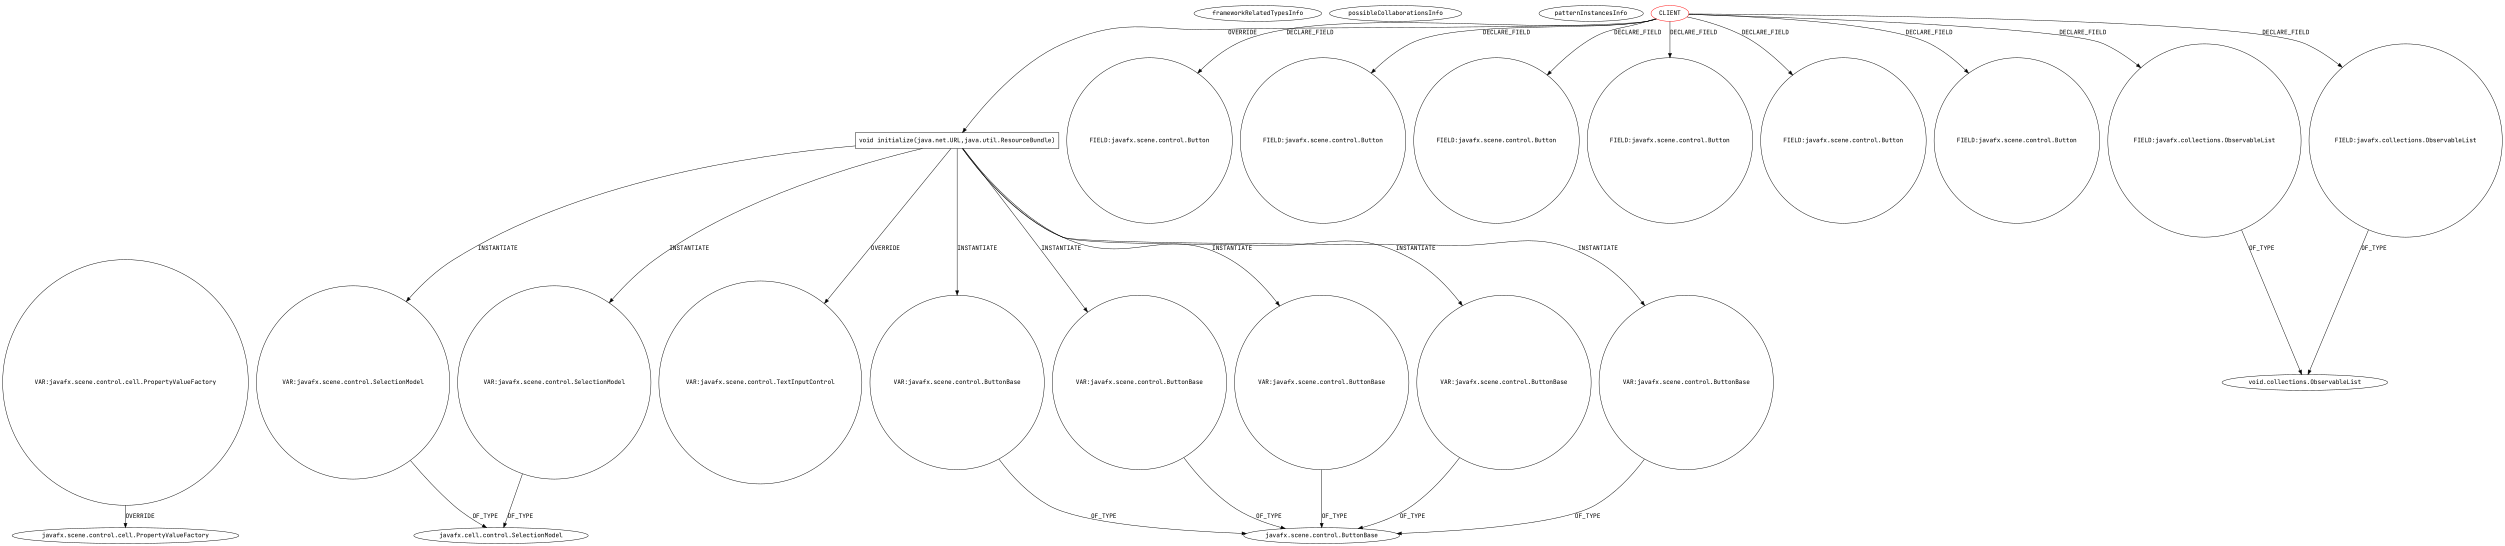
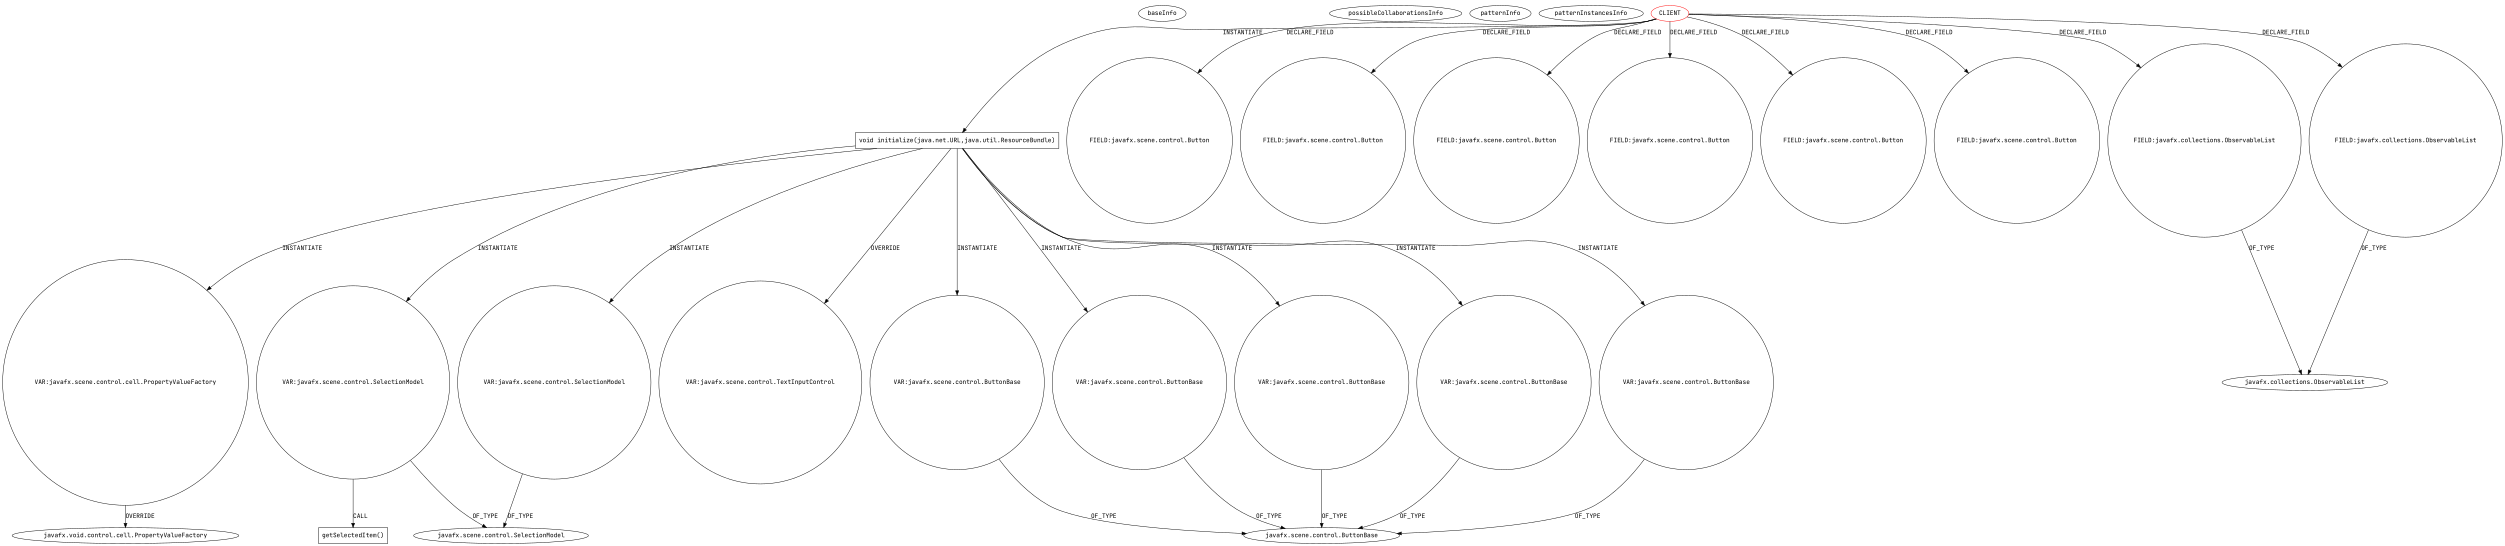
none -> (1162, 13)
(1258, 13) -> none
none -> (1500, 13)
(1243, 33) -> (1243, 33)
none -> (536, 191)
(2305, 382) -> (2305, 382)
(125, 536) -> (125, 536)
none -> (353, 536)
(501, 536) -> (501, 536)
